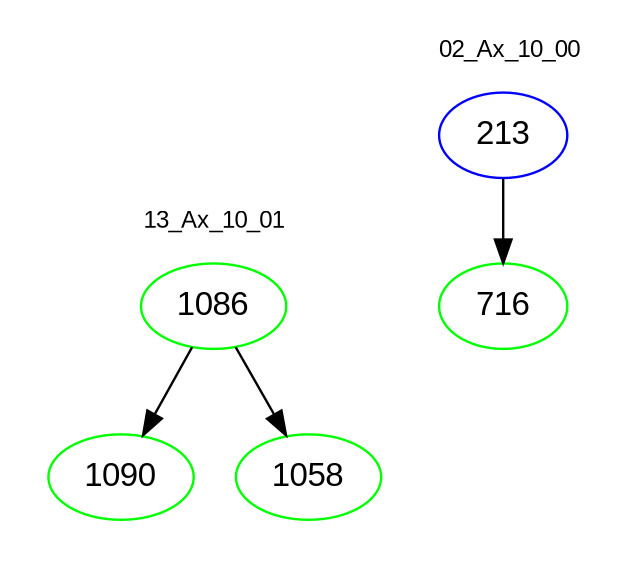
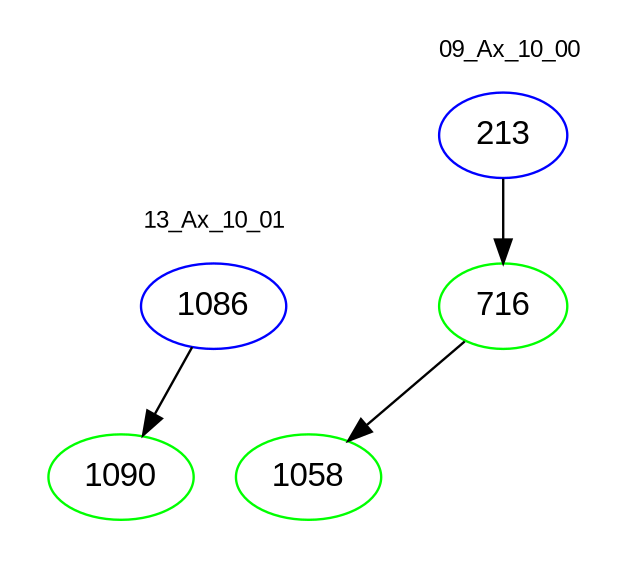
(510, 51) -> (510, 51)
(214, 306) -> (214, 306)
(255, 381) -> (416, 383)
